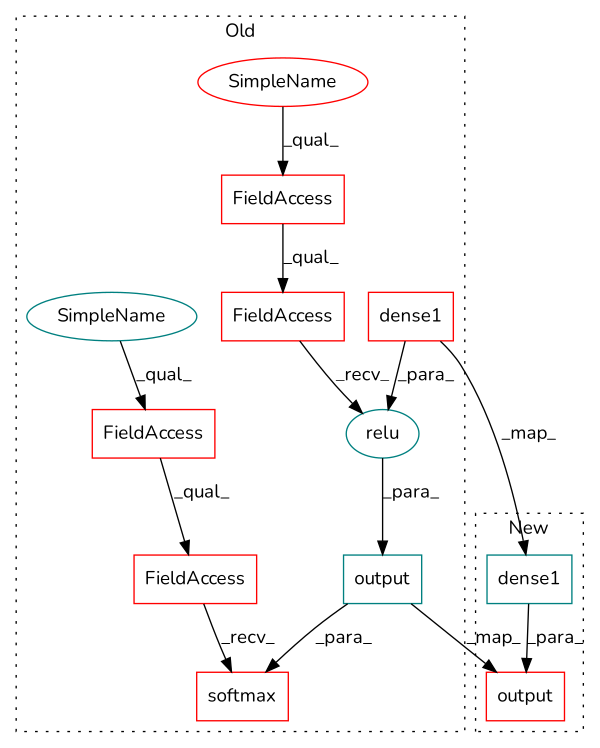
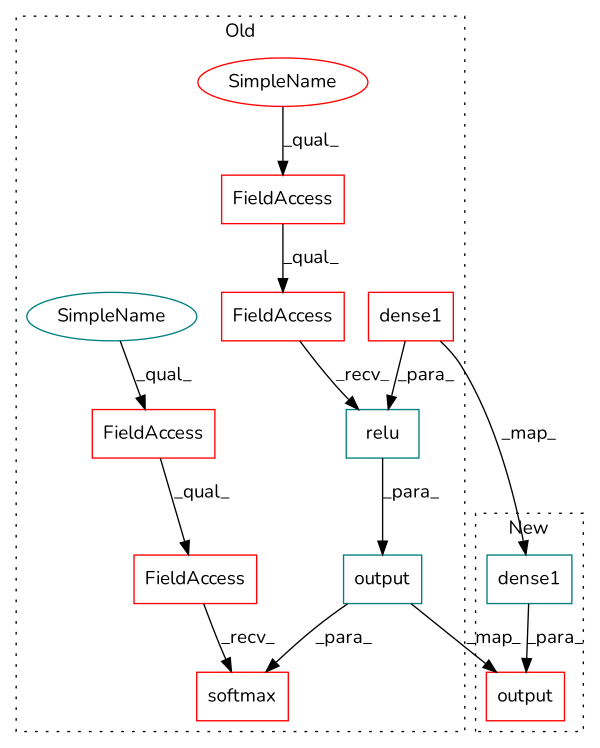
(383, 434) -> (383, 434)
